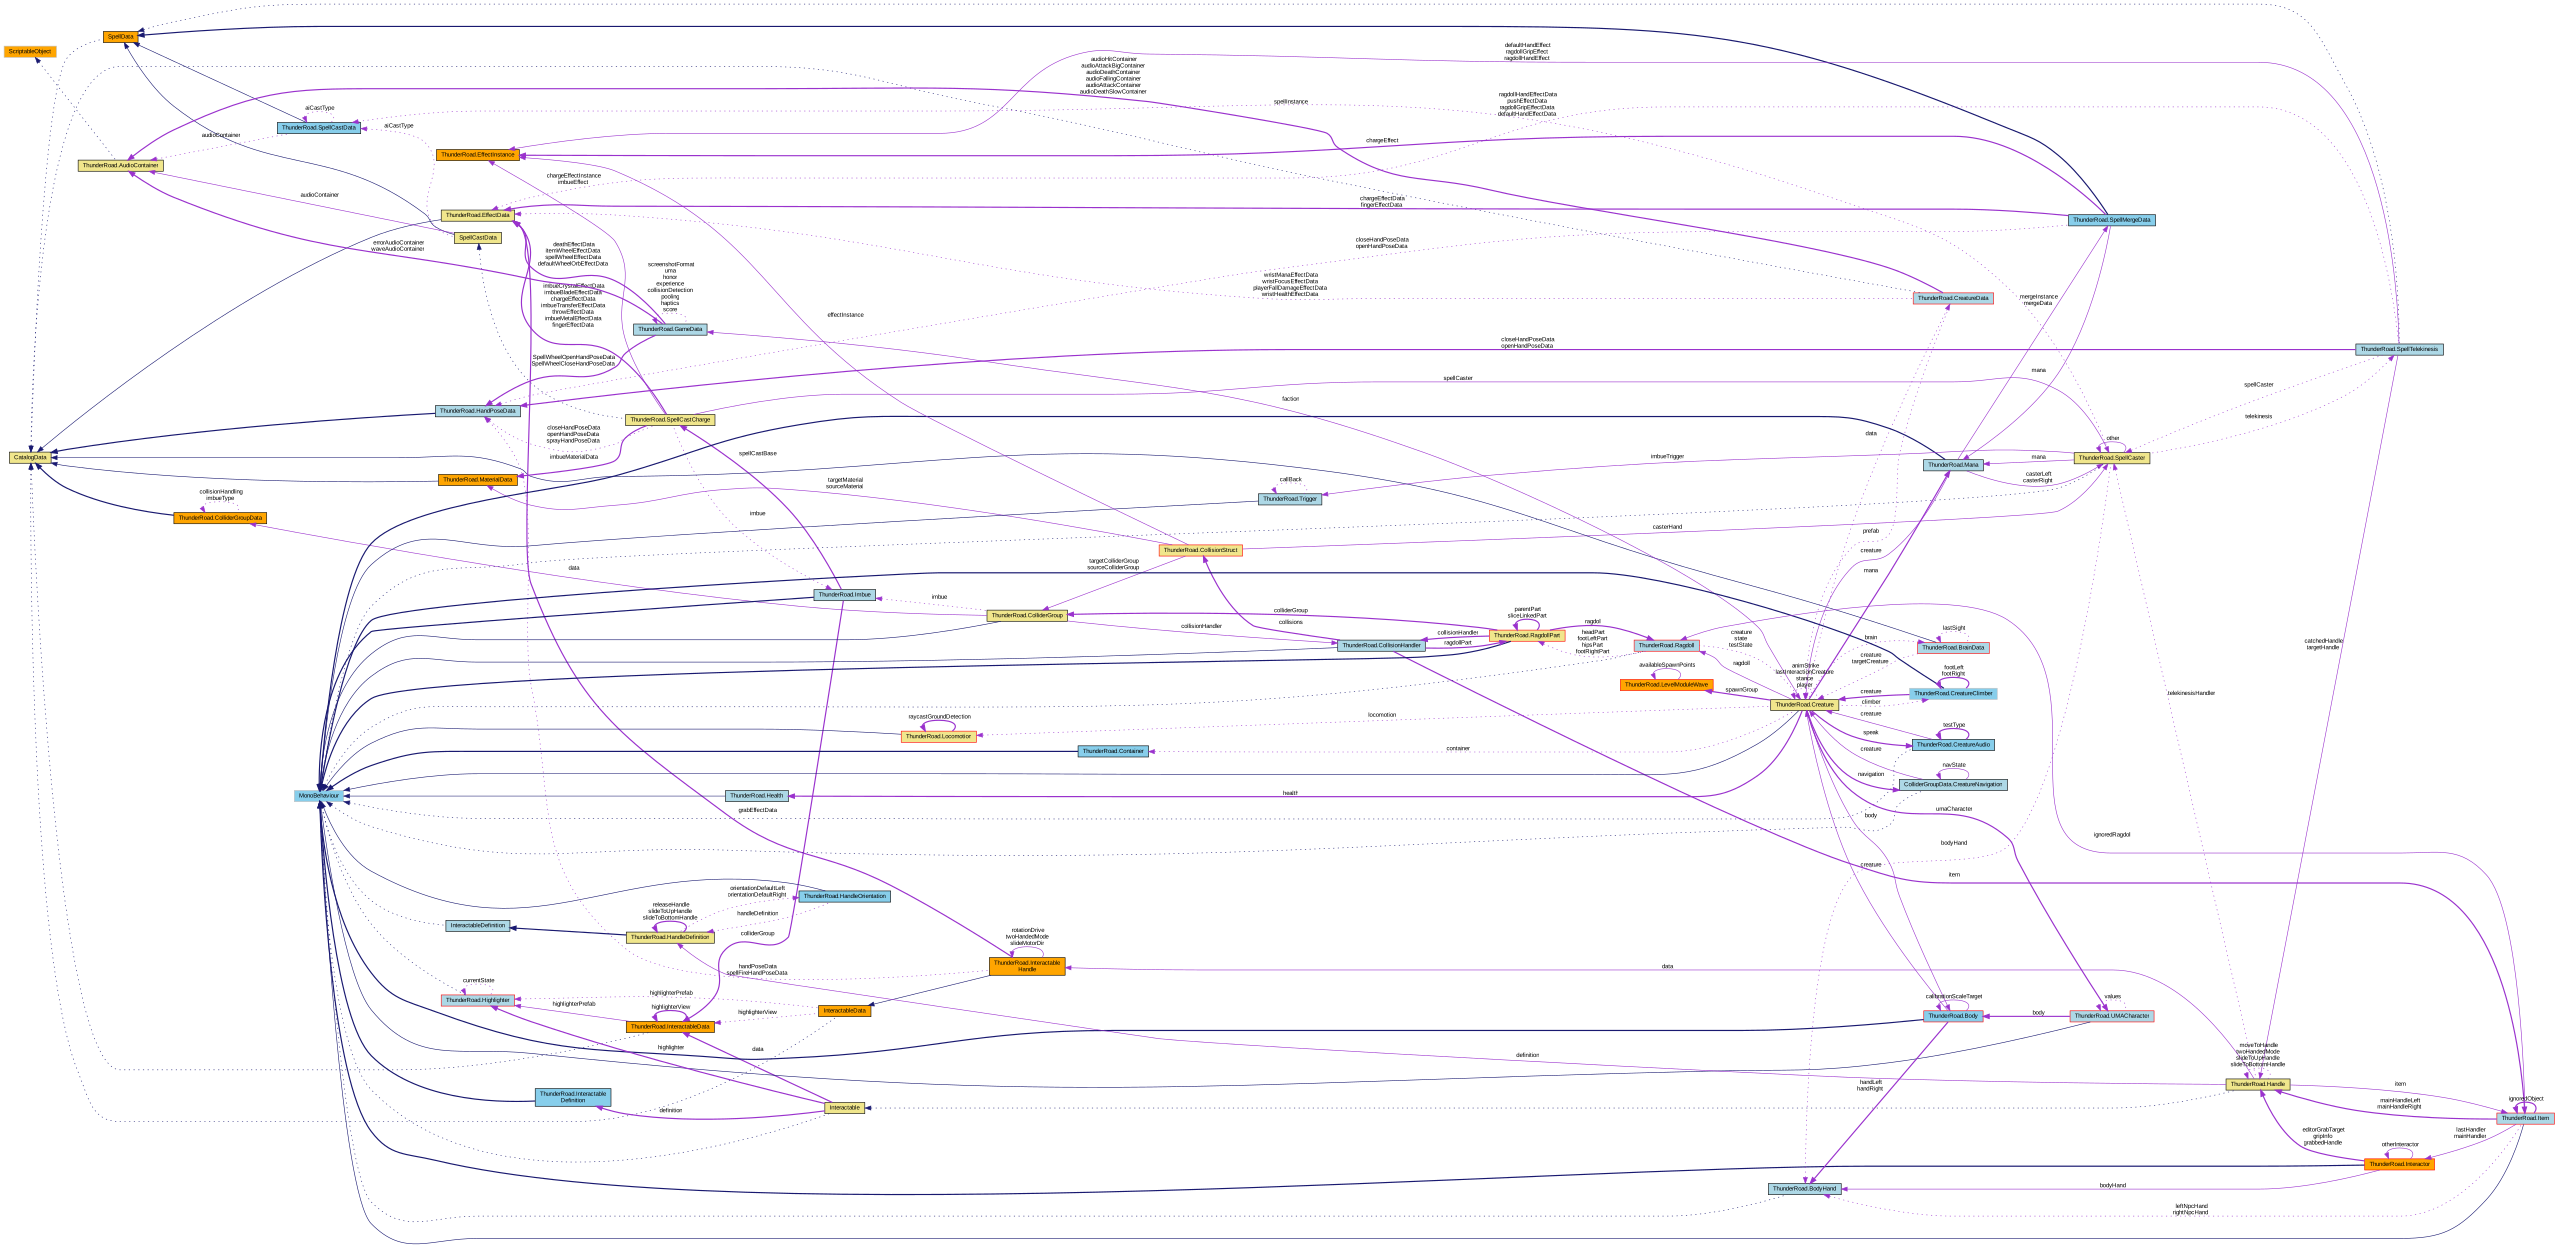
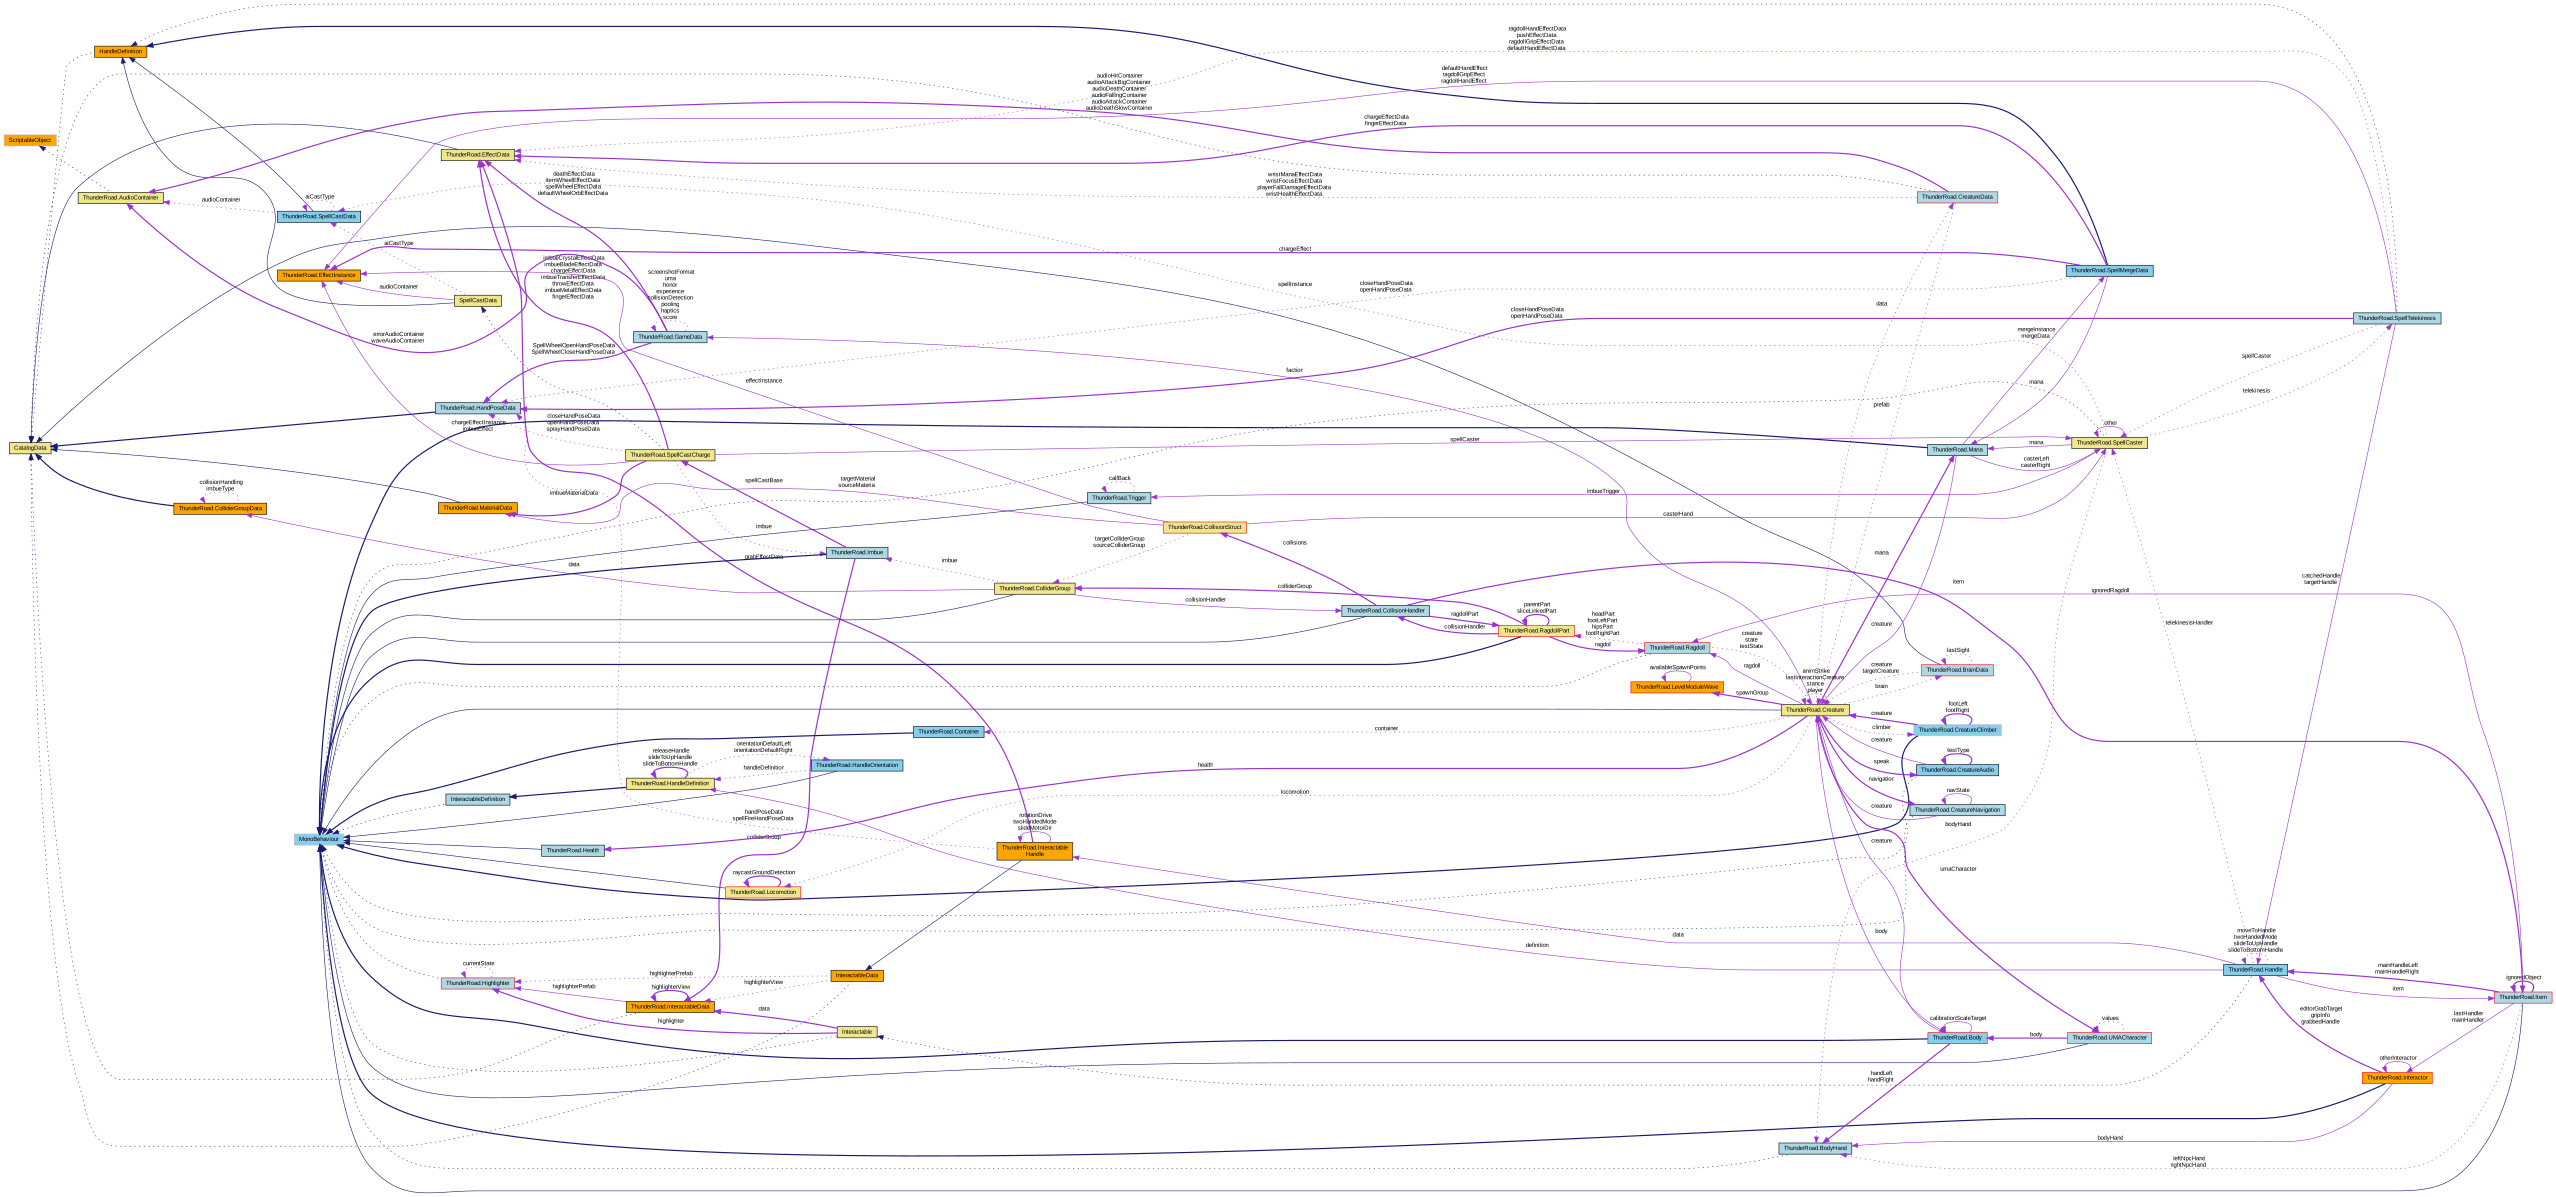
(121, 37) -> (121, 52)
(304, 203) -> (398, 294)
(1117, 582) -> (1126, 559)
(1953, 785) -> (1958, 810)
(2258, 1085) -> (2256, 970)
(573, 1097) -> none
